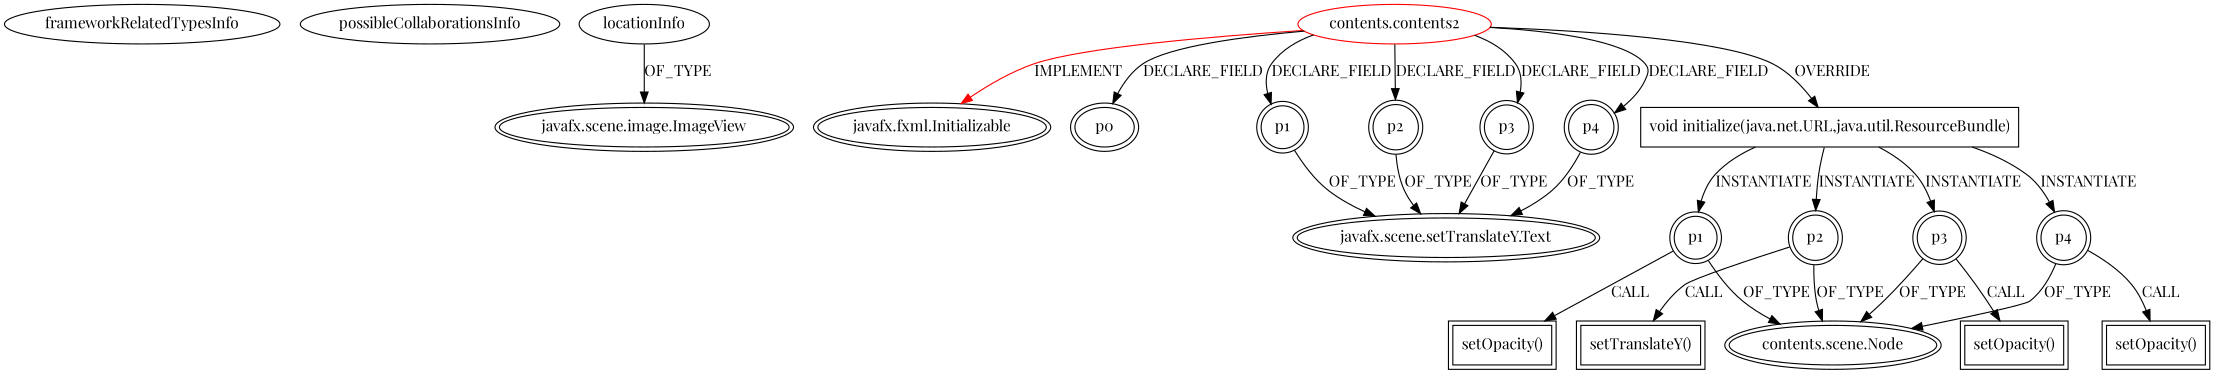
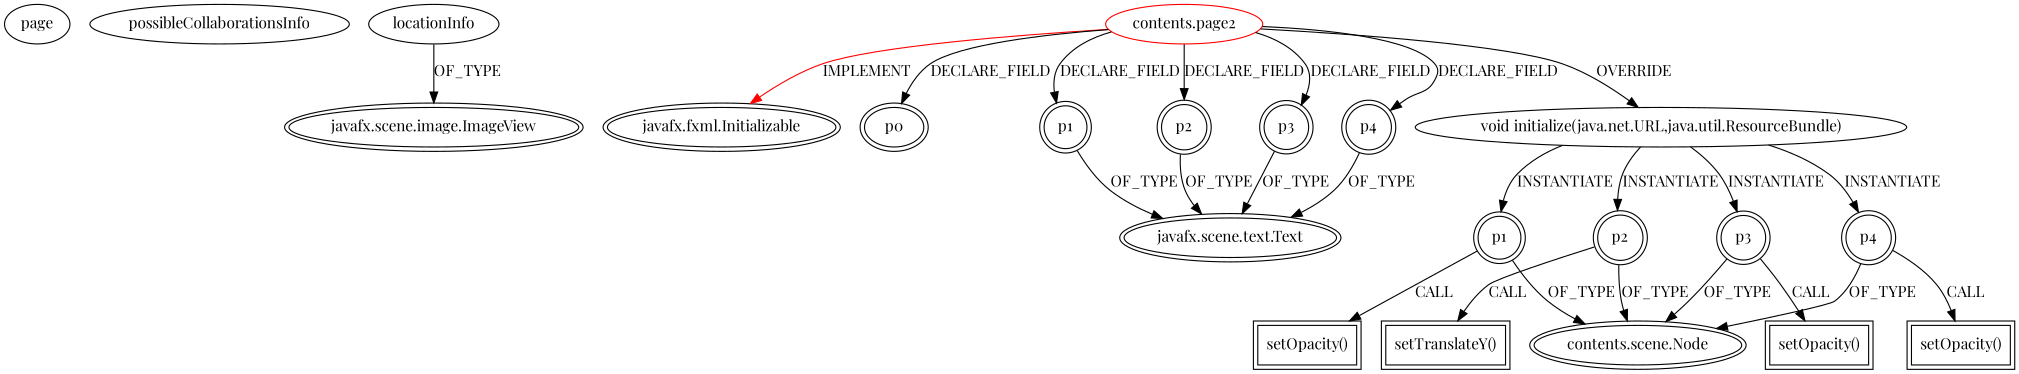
(142, 24) -> (37, 24)
(1395, 24) -> (1184, 24)
(1830, 127) -> (1661, 127)
(1446, 238) -> (1230, 238)
